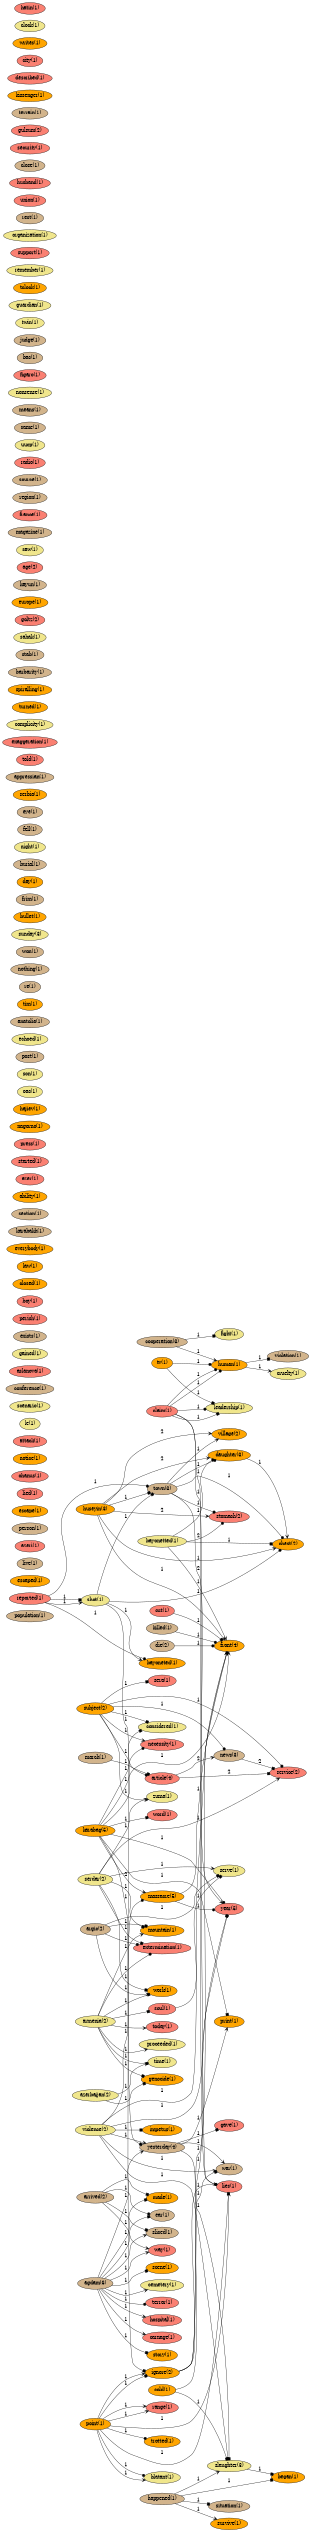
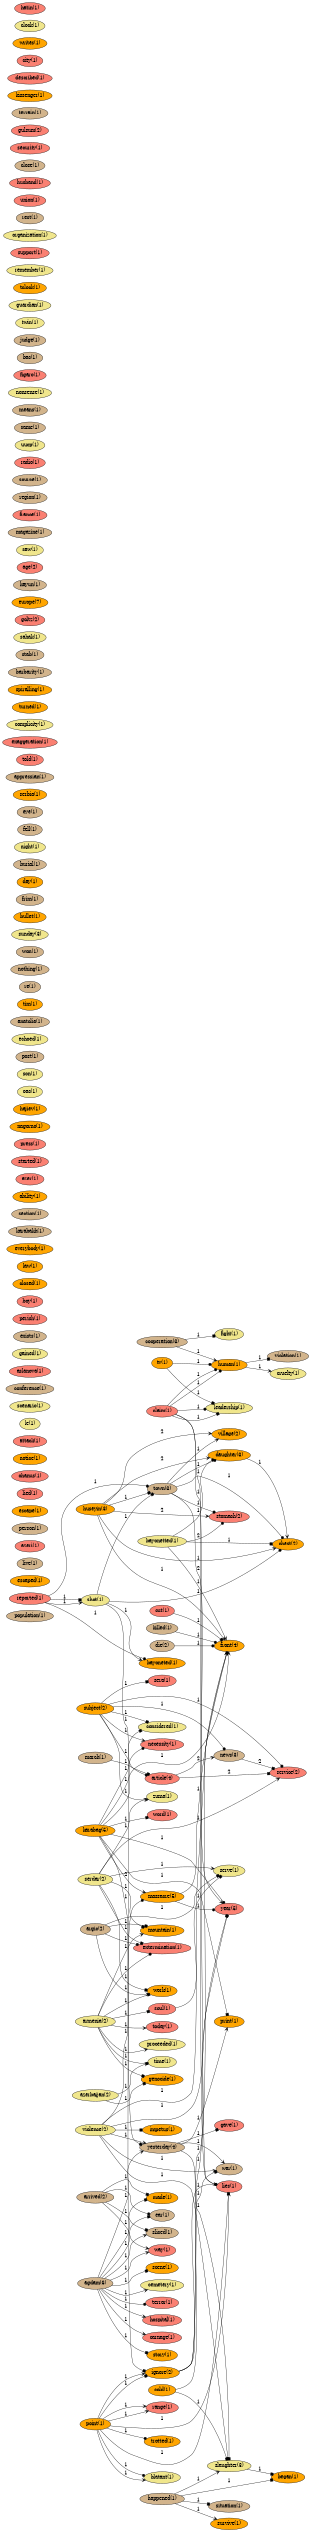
(30, 603) -> (30, 603)
